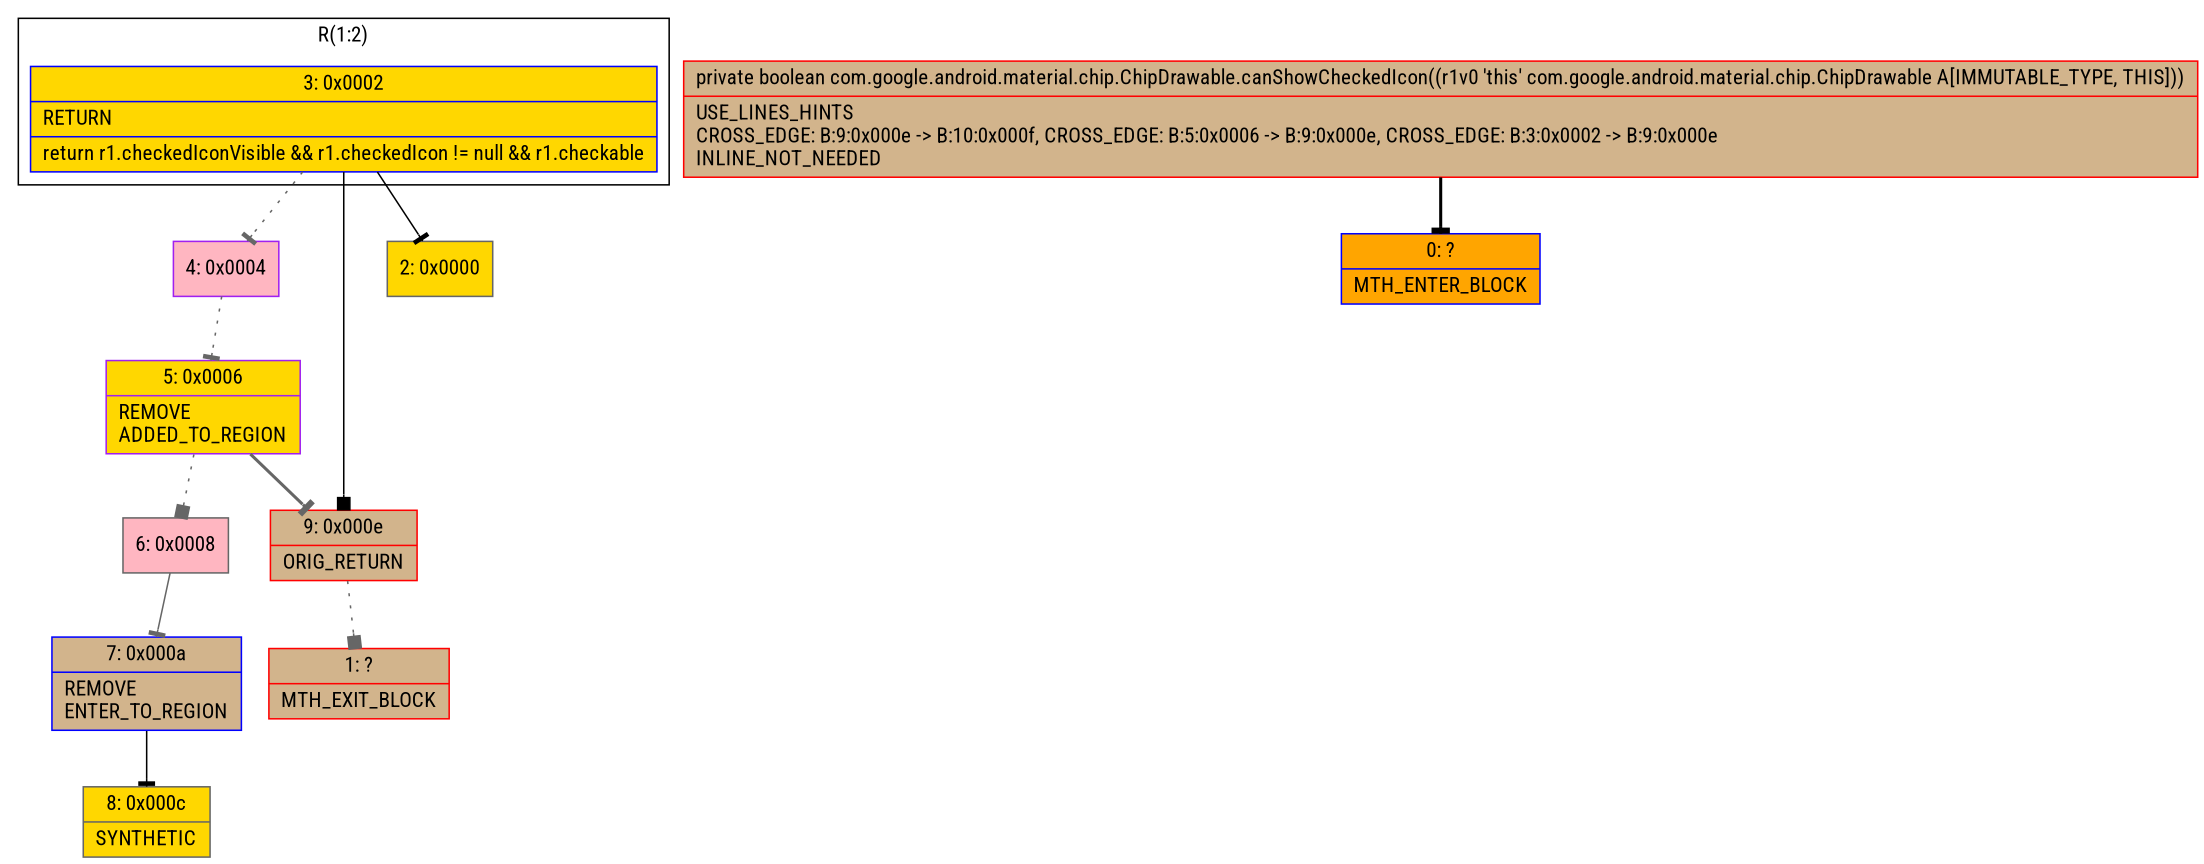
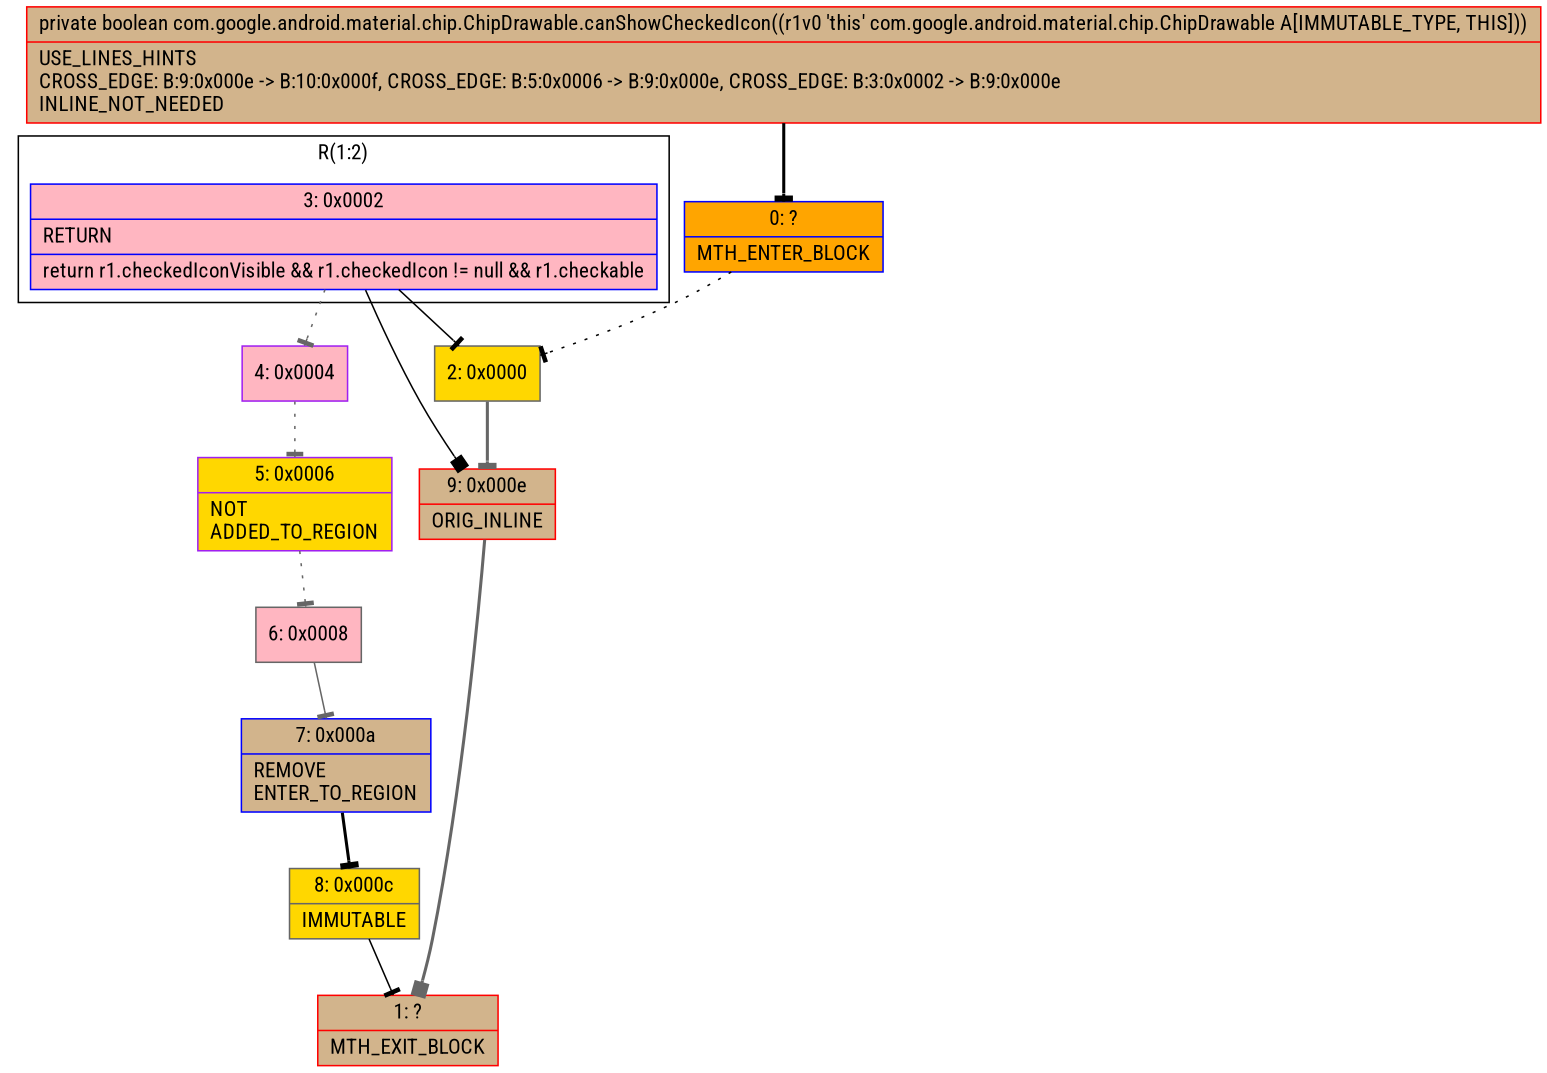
(344, 119) -> (344, 237)
none -> (642, 317)
(155, 412) -> (229, 510)
(189, 479) -> (302, 575)
(276, 479) -> (487, 431)
(344, 562) -> (487, 521)
(351, 607) -> (461, 761)
(147, 755) -> (346, 837)
(147, 839) -> (354, 920)
none -> (380, 964)
